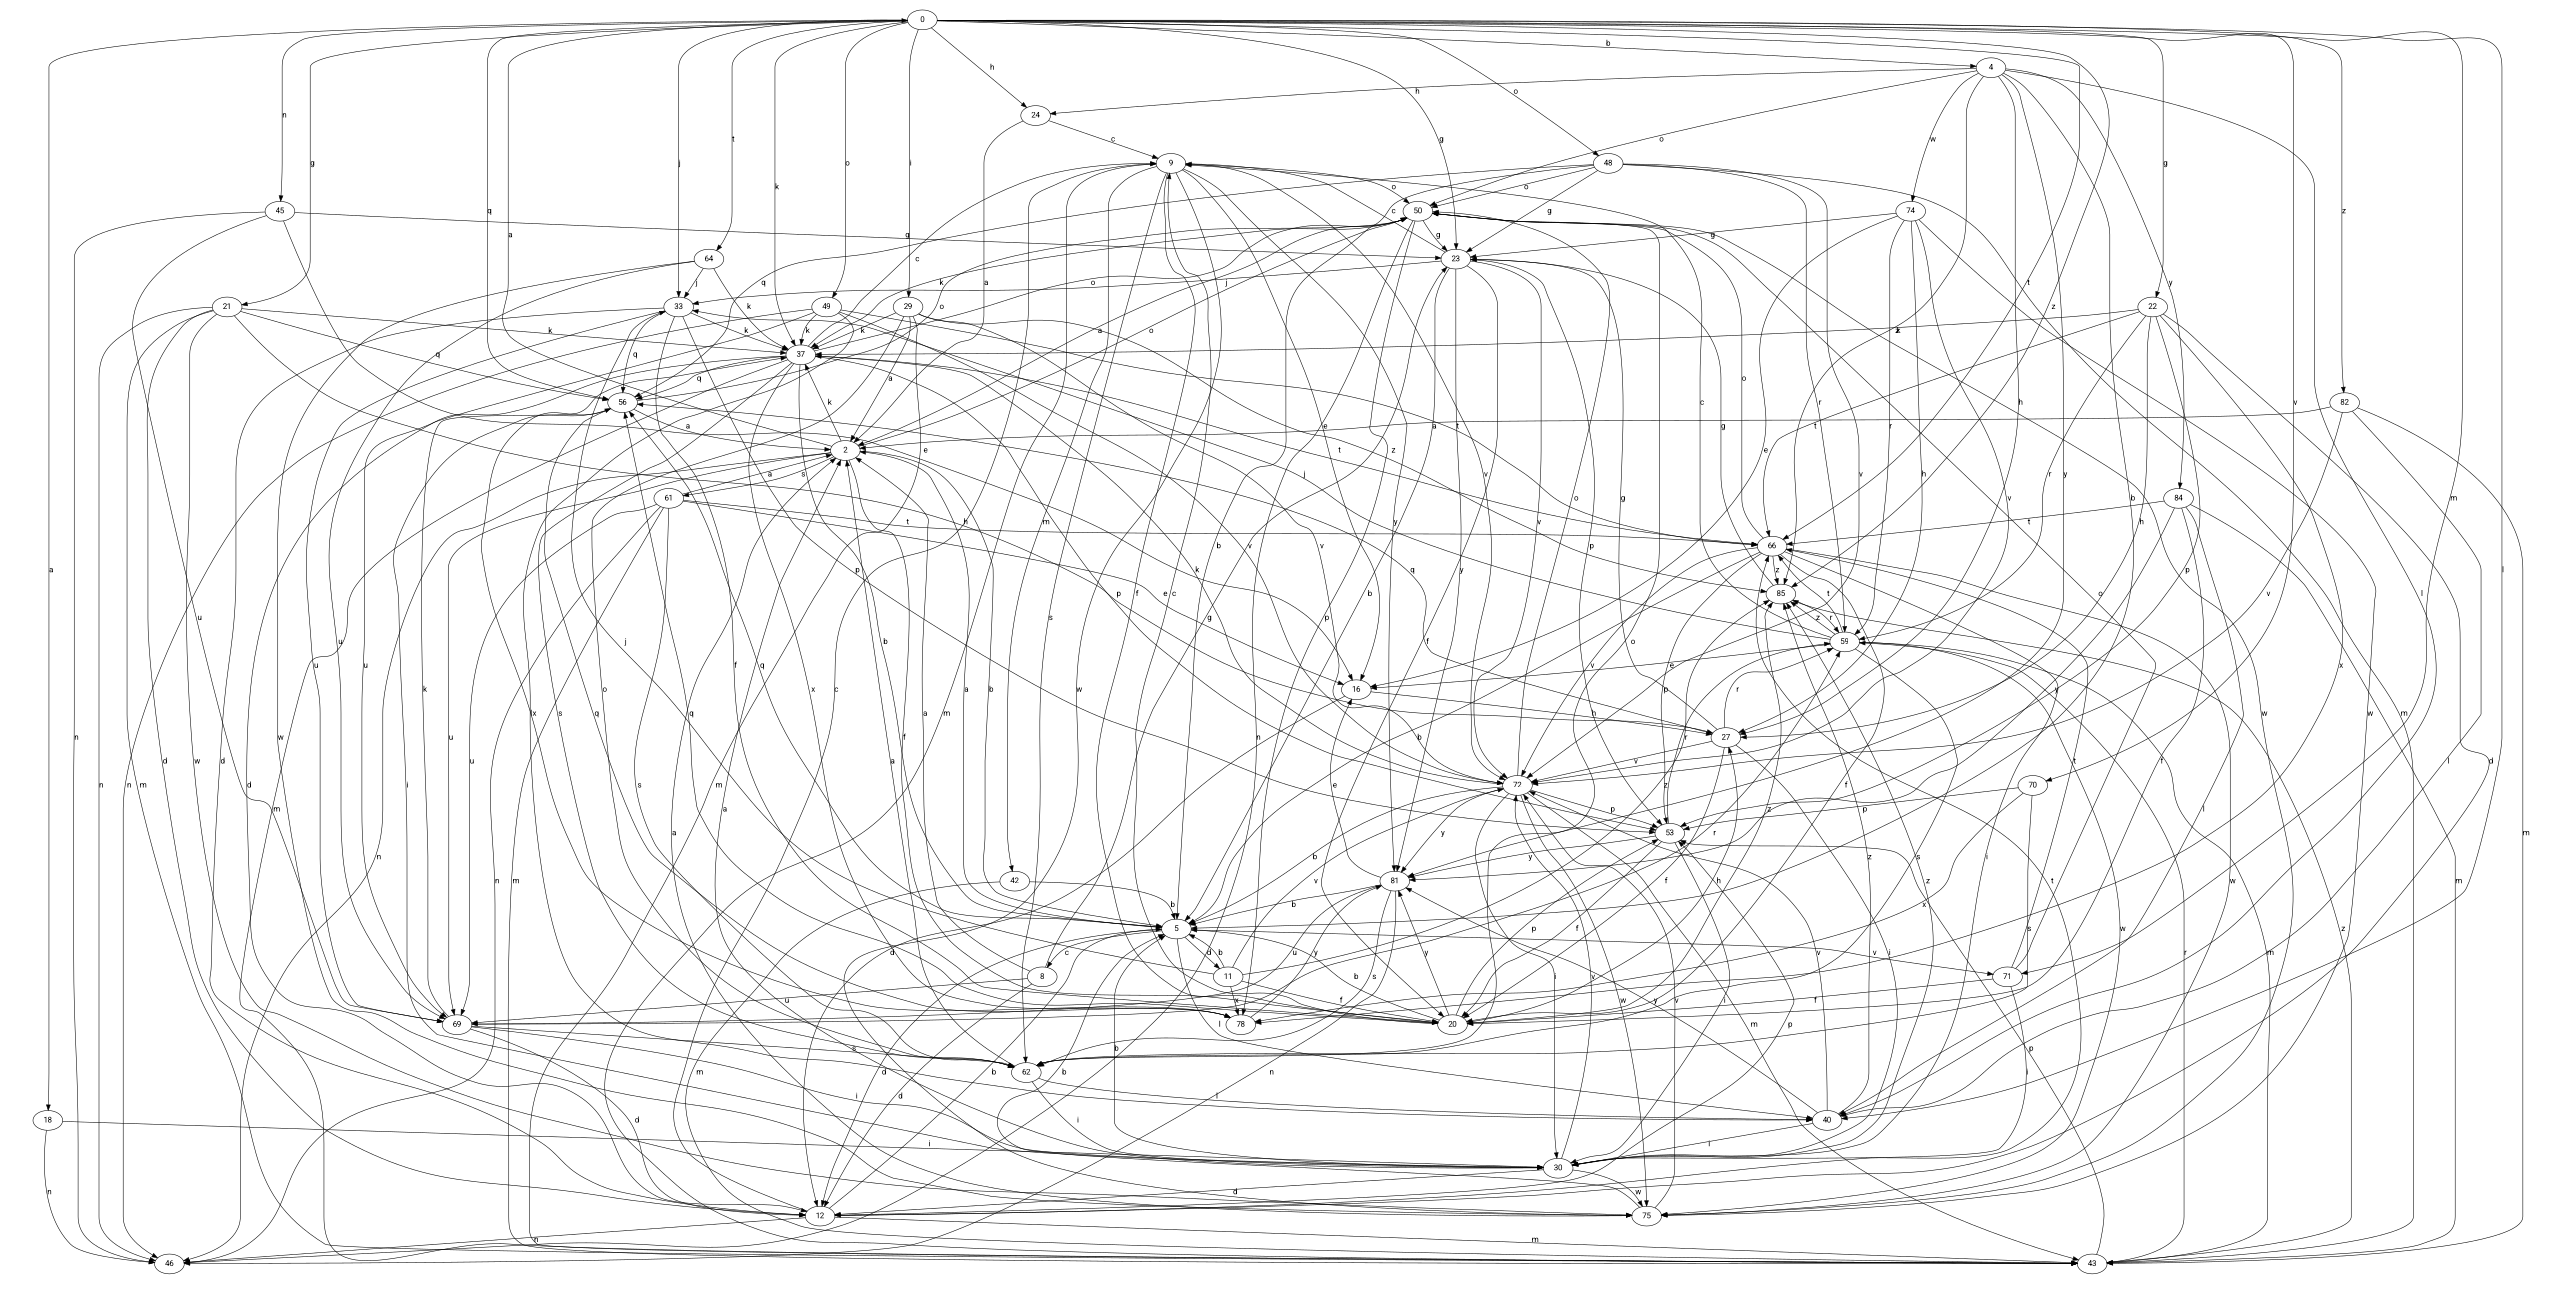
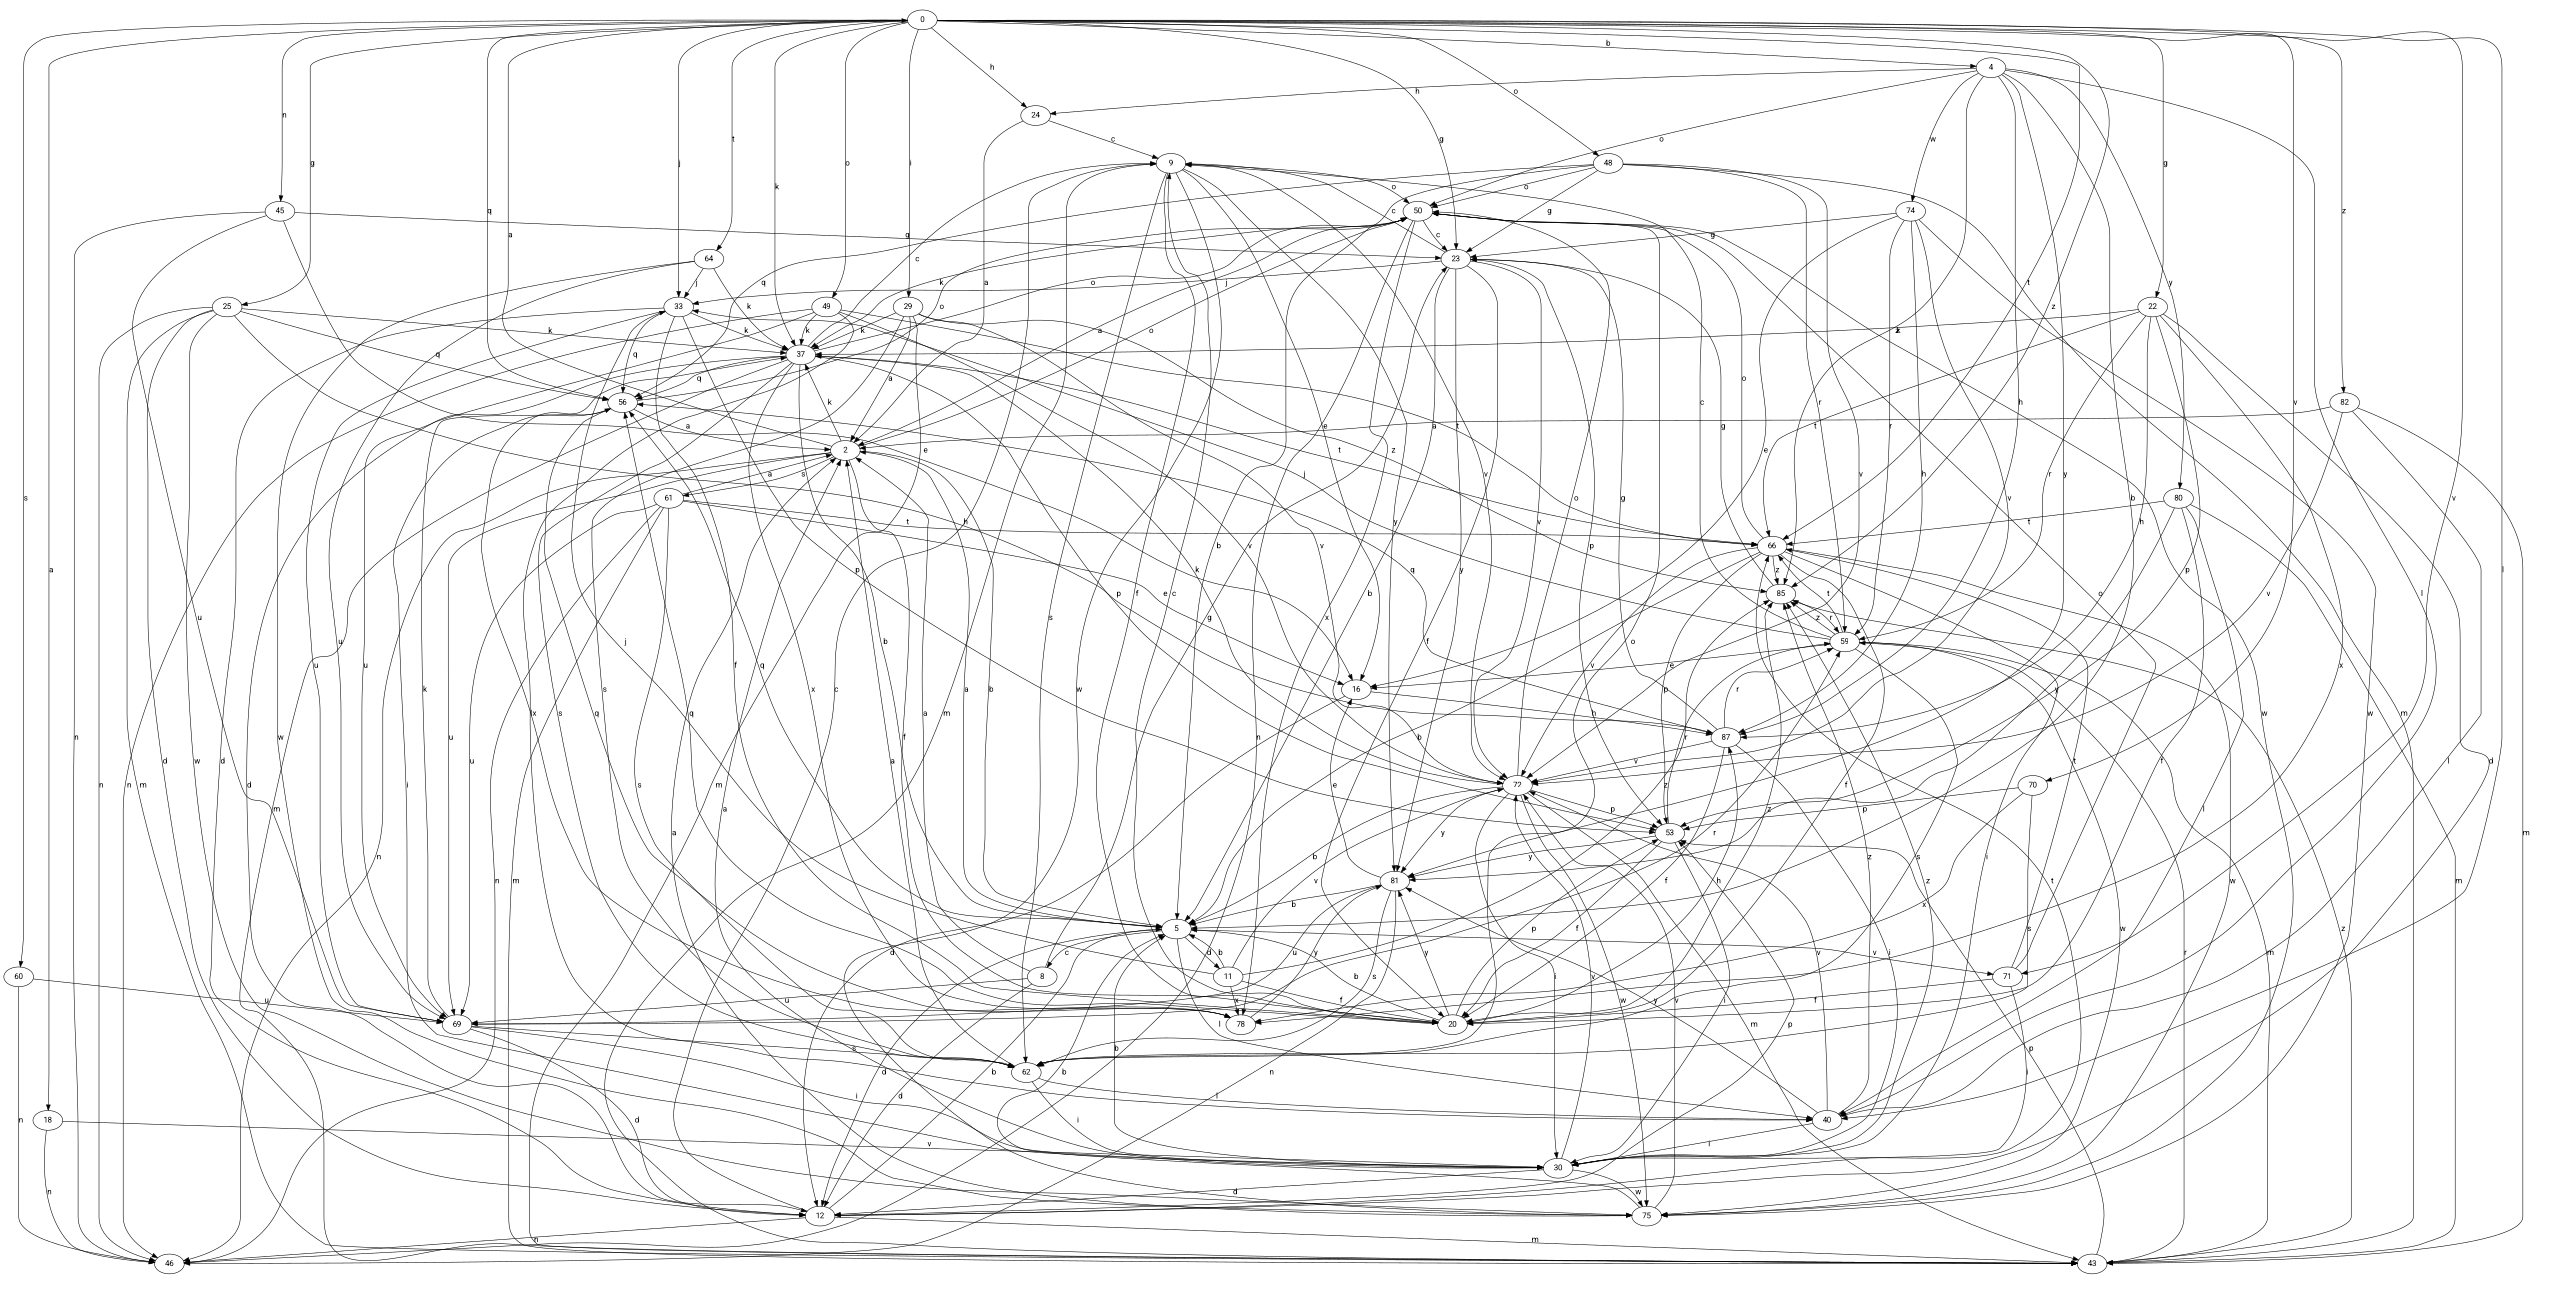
(1438, 235) -> (1438, 235)
(227, 307) -> (227, 307)
(2179, 498) -> (2179, 498)
(2454, 498) -> (2454, 498)
(1327, 618) -> (1327, 618)
(605, 690) -> (605, 690)
(1726, 738) -> (1726, 738)
(1015, 881) -> none
none -> (19, 977)
(930, 1144) -> (930, 1144)
